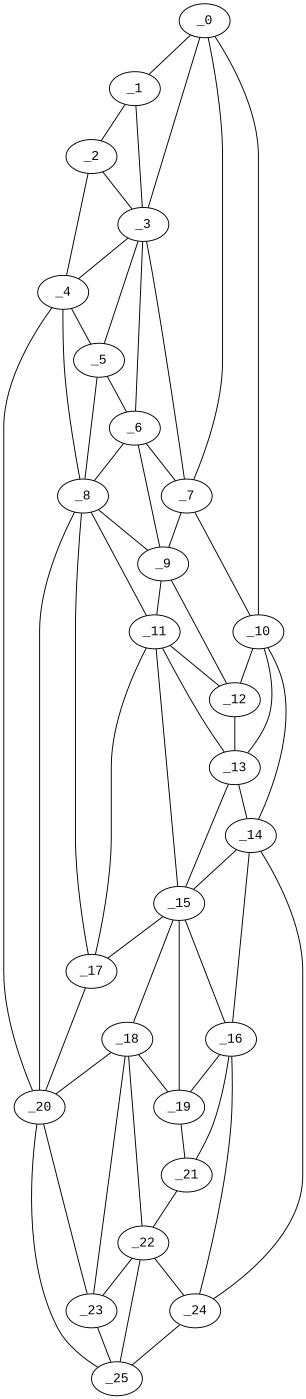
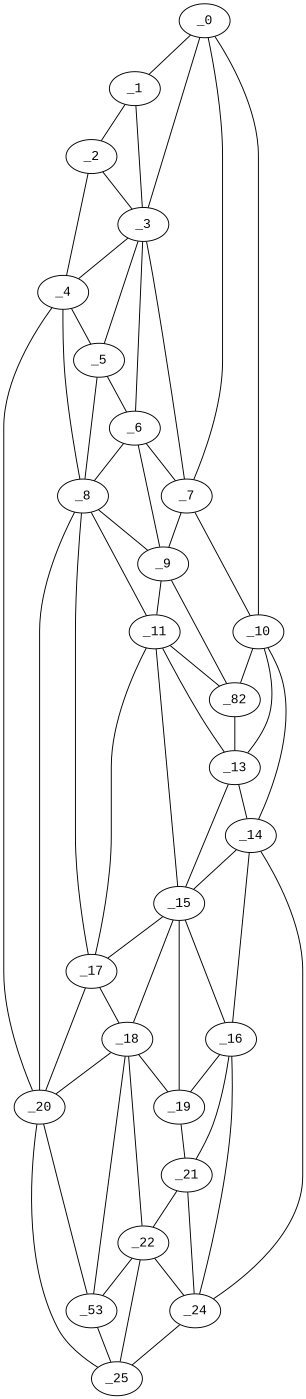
(235, 700) -> (235, 700)
none -> (109, 1005)
none -> (191, 1243)
(91, 1311) -> (91, 1311)
